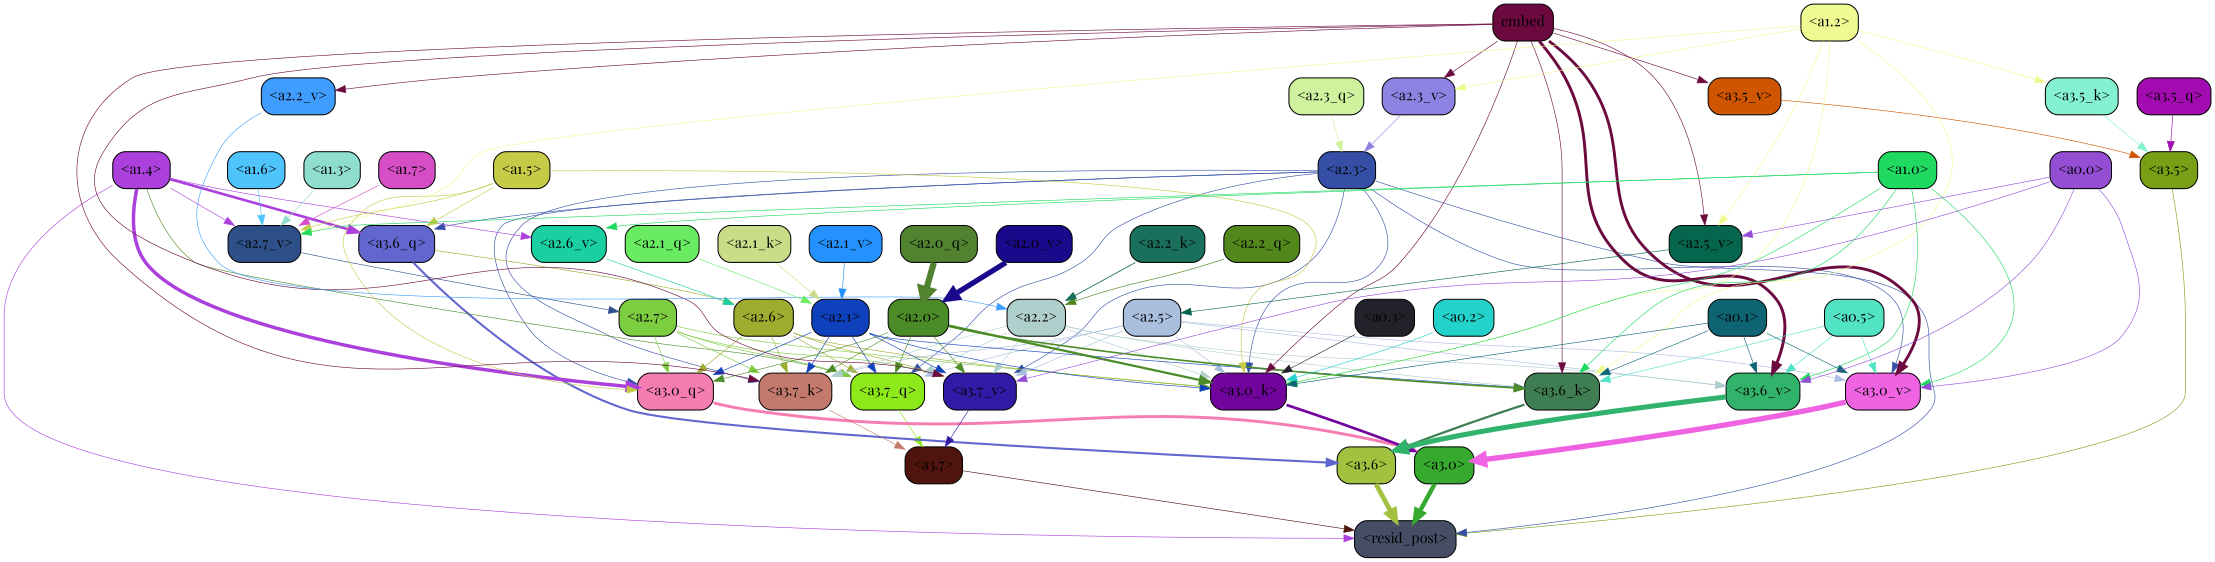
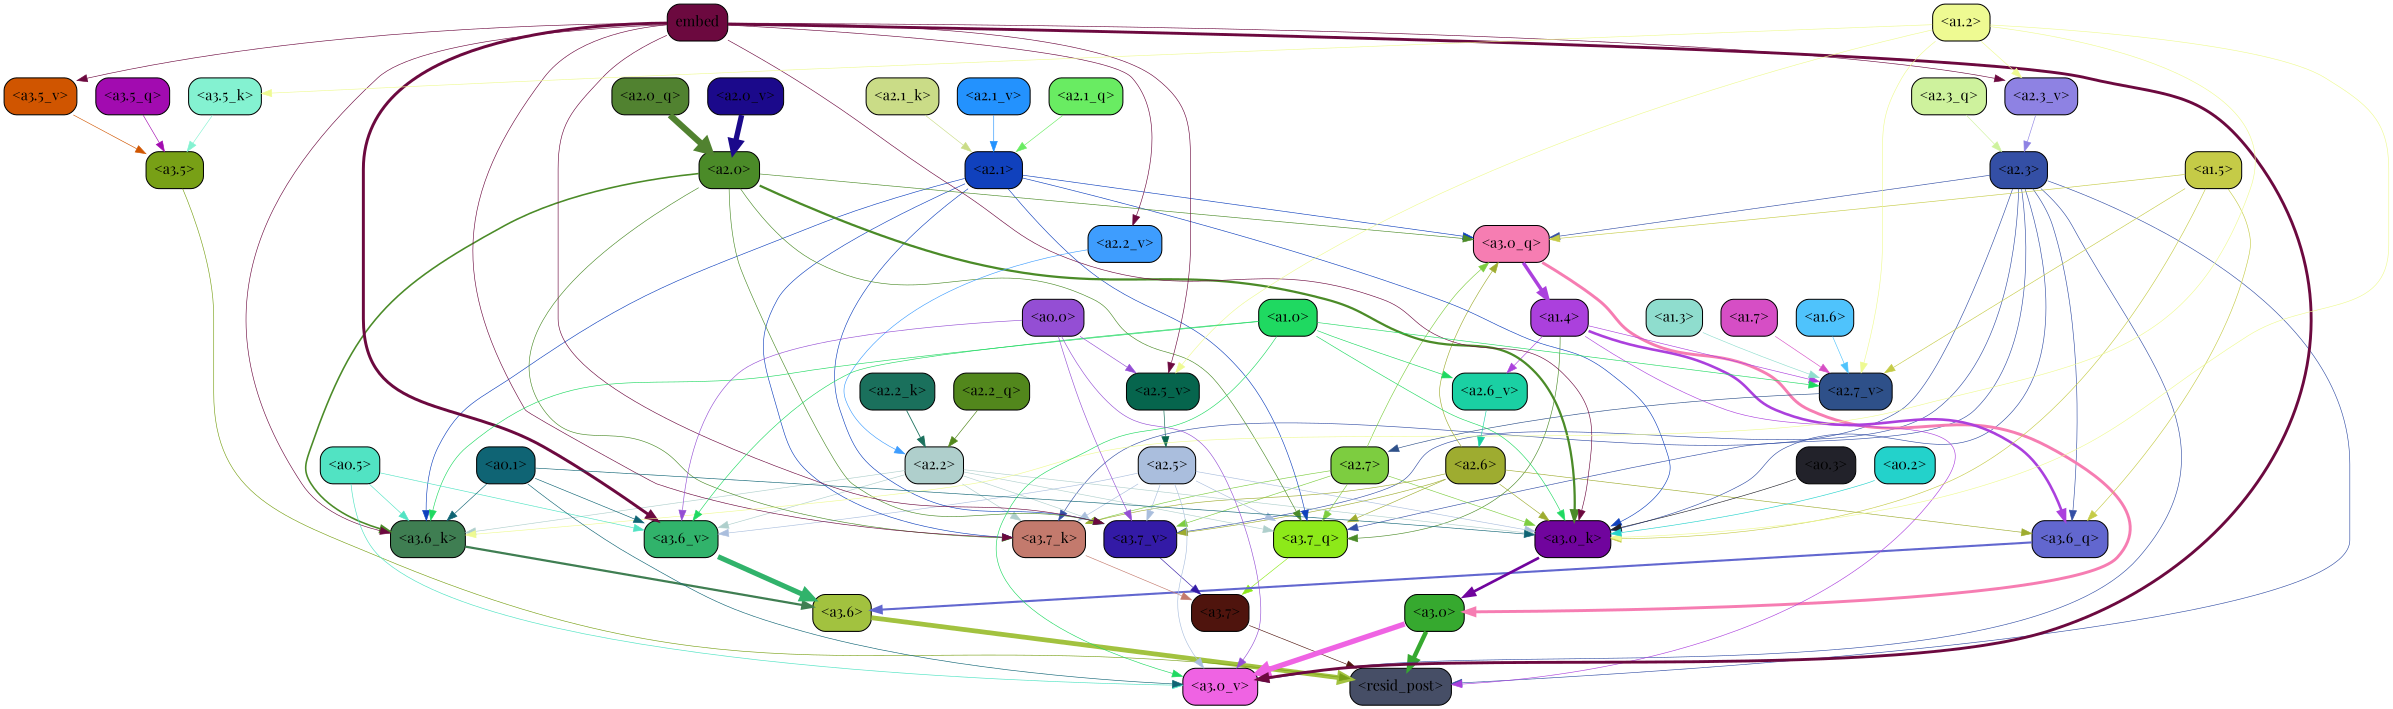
(514, 262) -> (1764, 501)
(340, 344) -> (1533, 277)
(1666, 434) -> (1336, 647)
